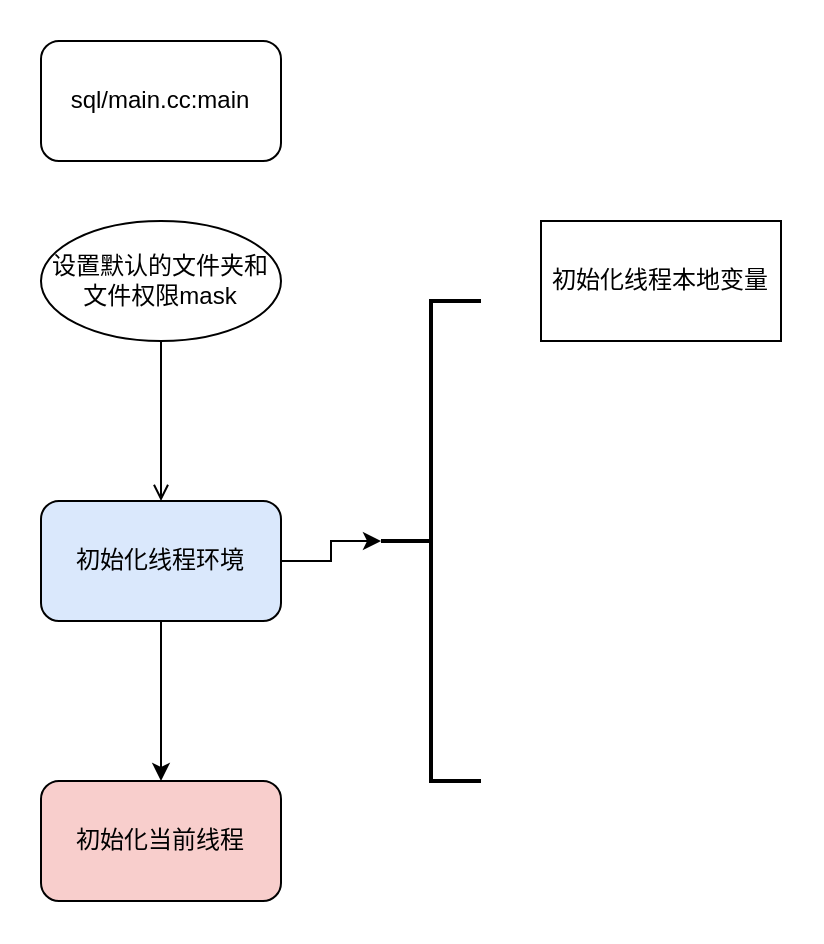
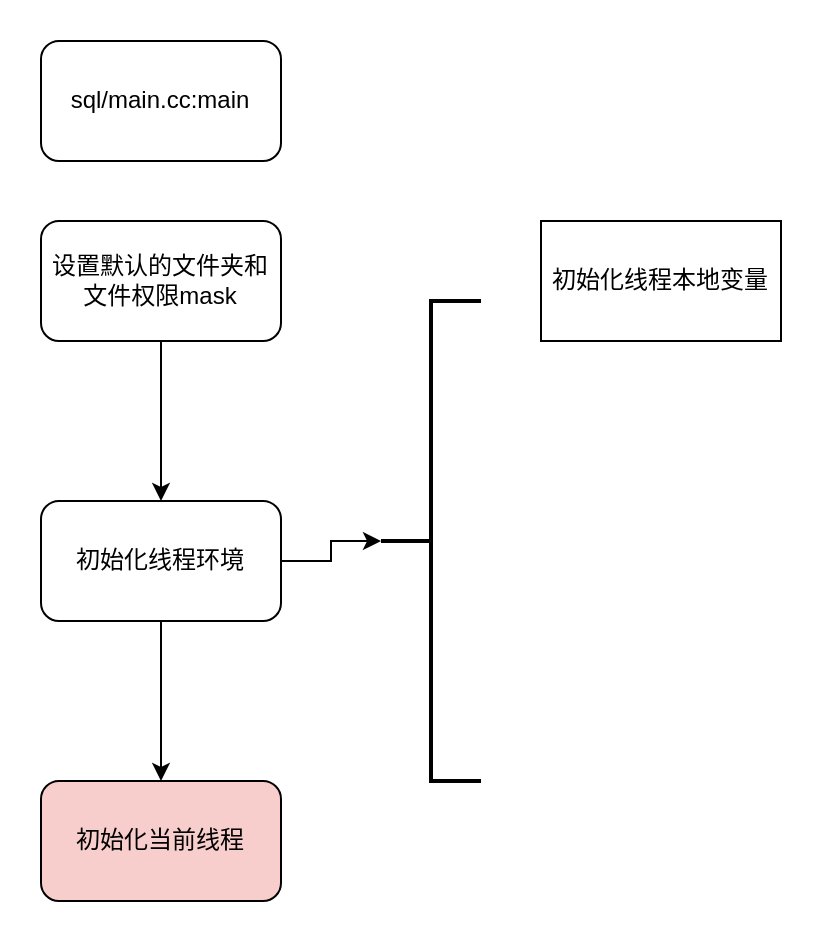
(161, 281) -> (161, 281)
(161, 488) -> (161, 486)
(161, 561) -> (161, 561)
